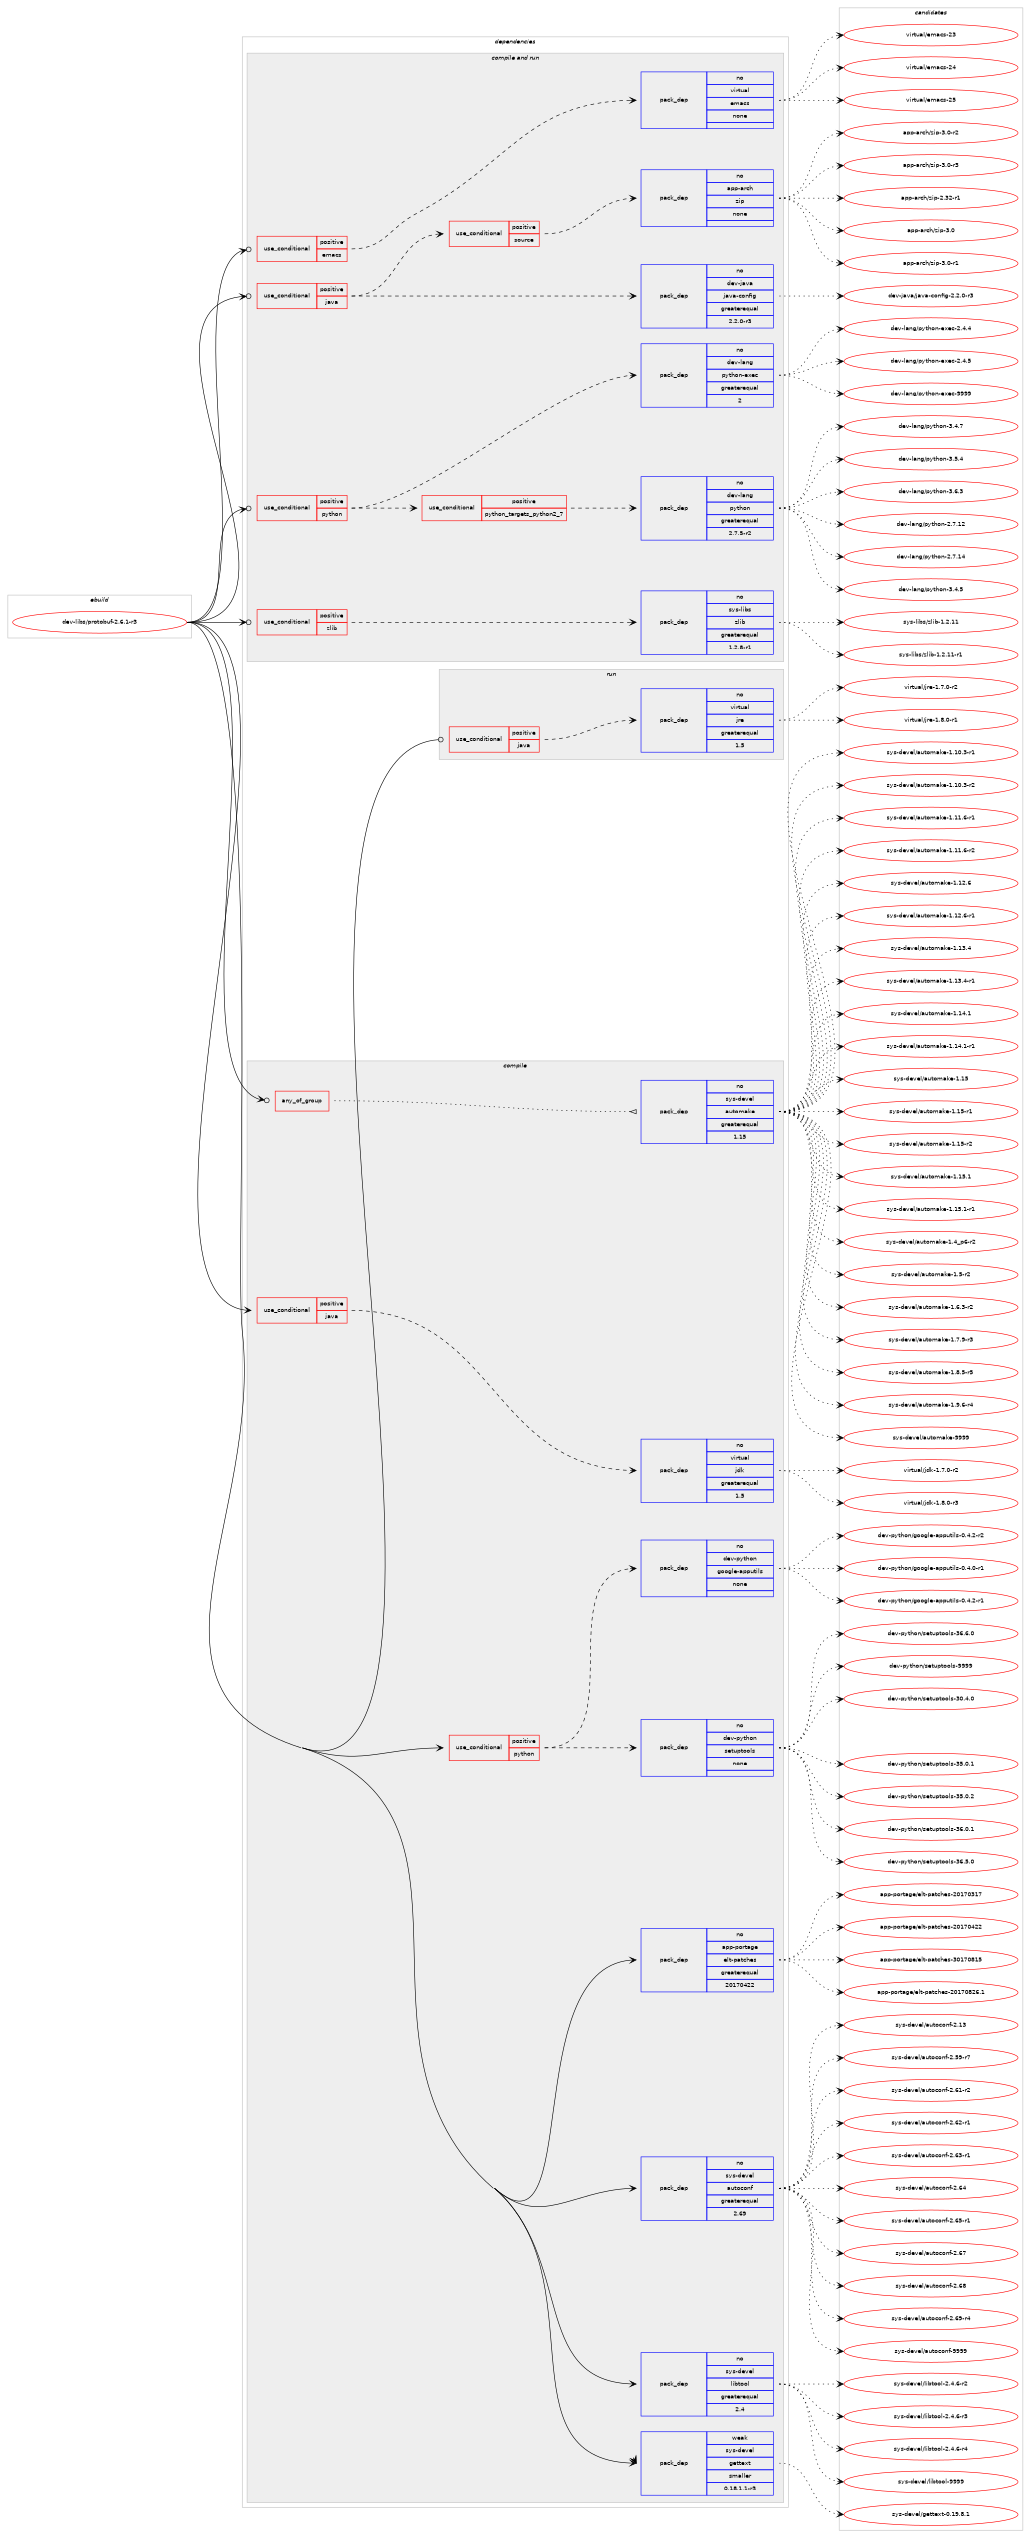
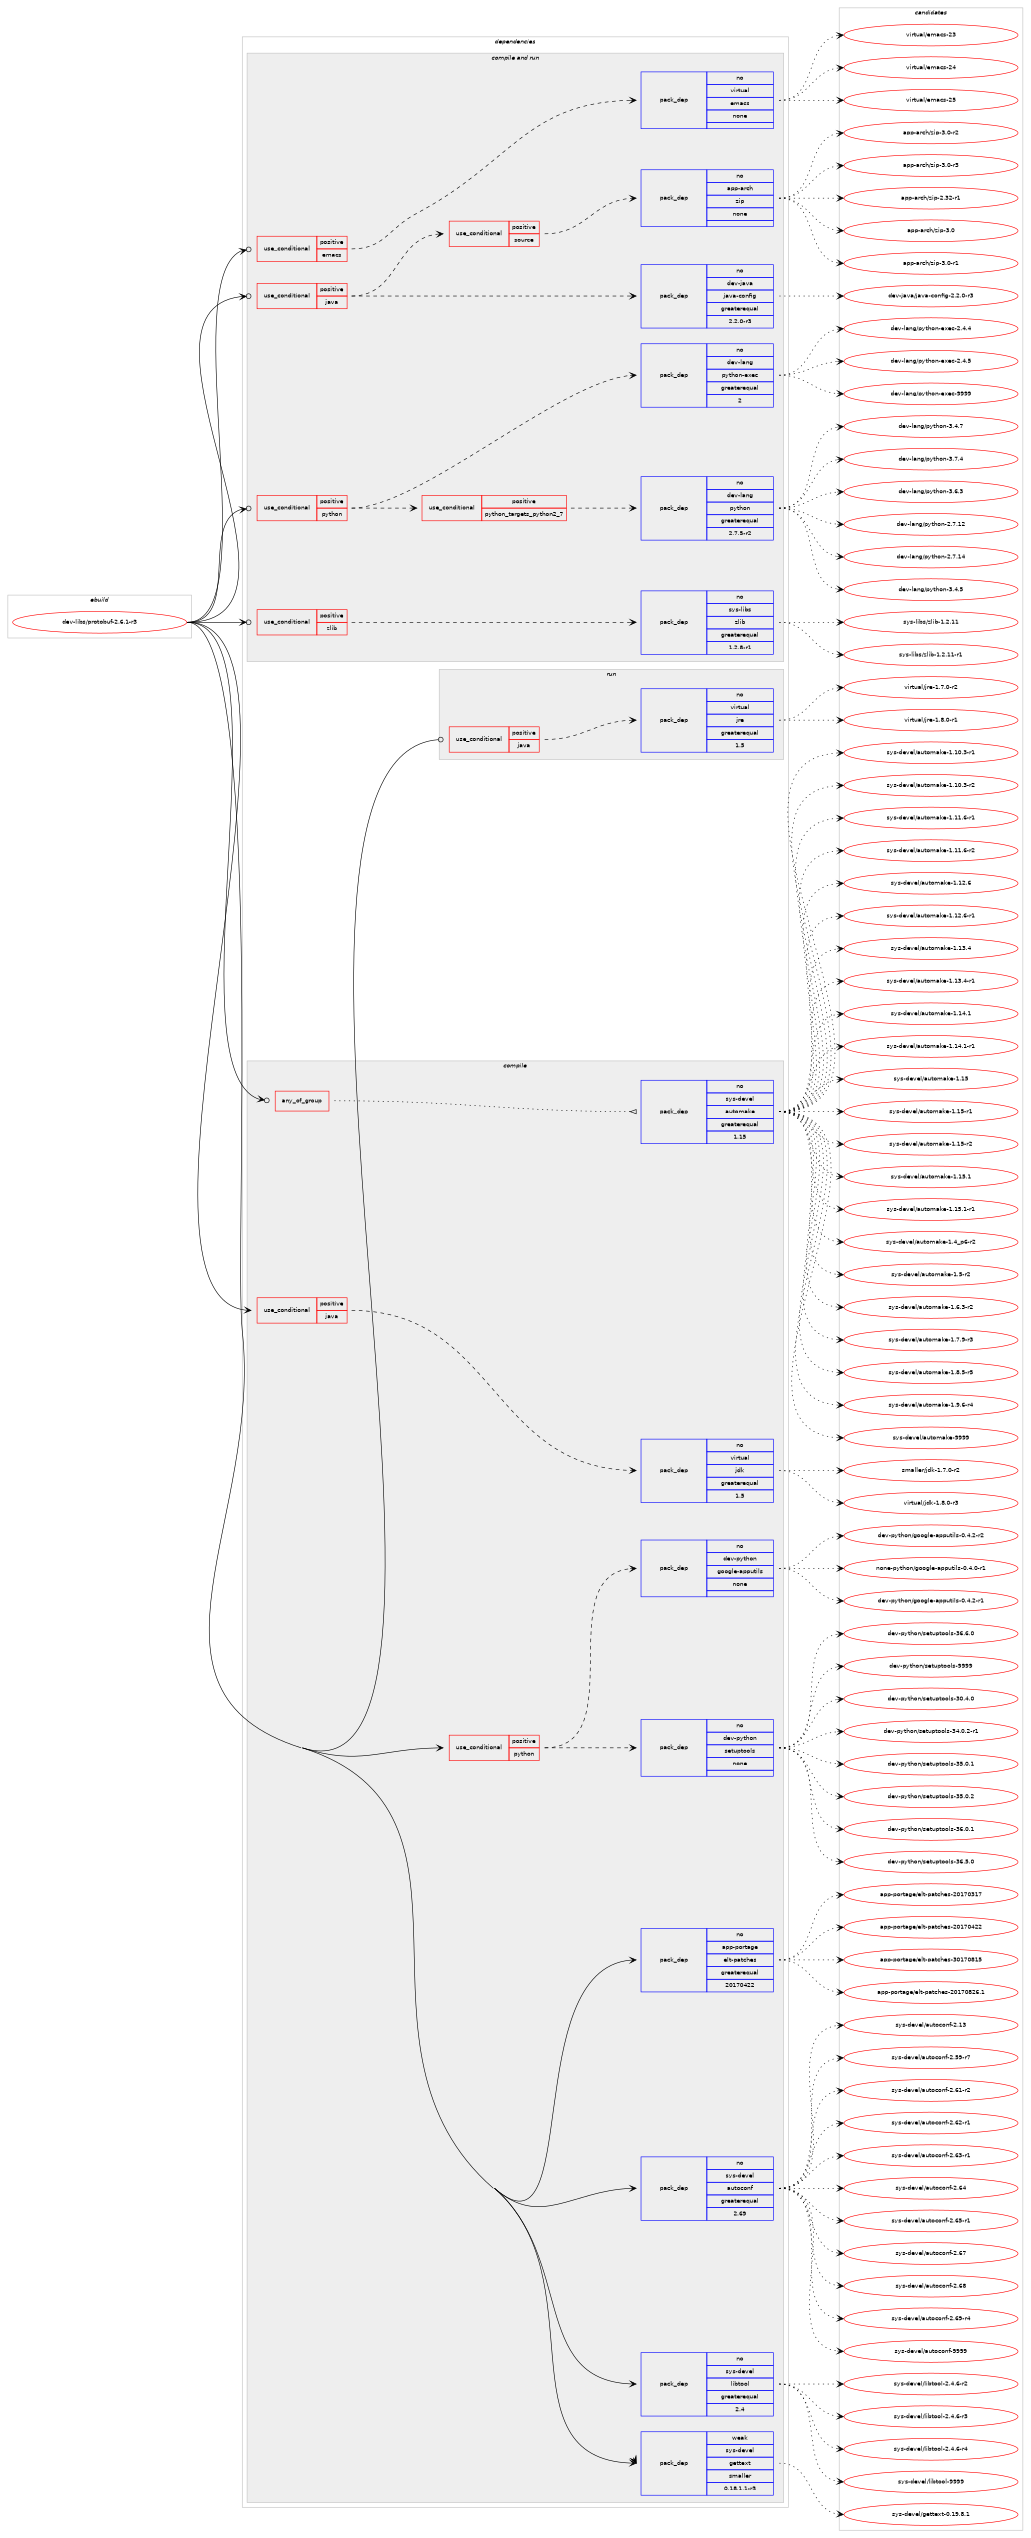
(931, 459) -> (931, 459)
(931, 1471) -> (931, 1471)
(931, 1568) -> (931, 1568)
none -> (931, 1732)
